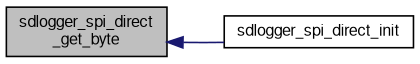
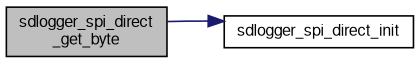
(204, 43) -> (188, 21)
